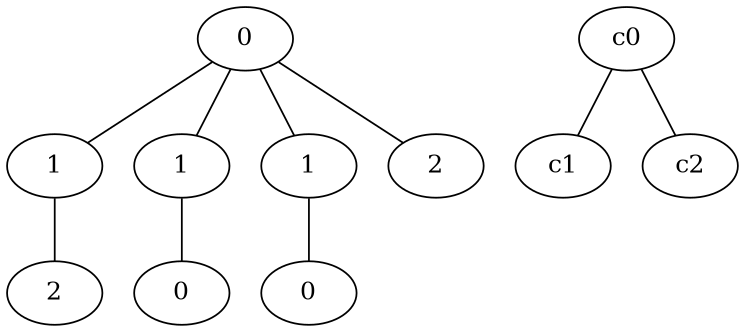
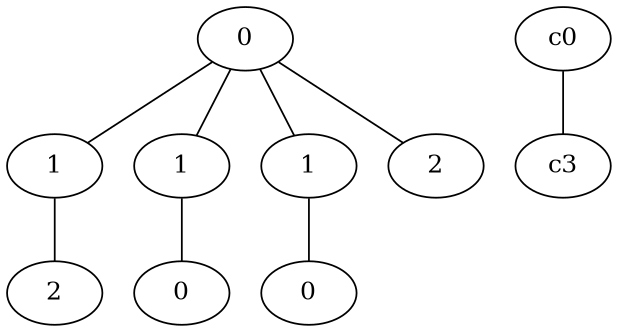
(563, 166) -> none
(690, 166) -> (563, 166)
